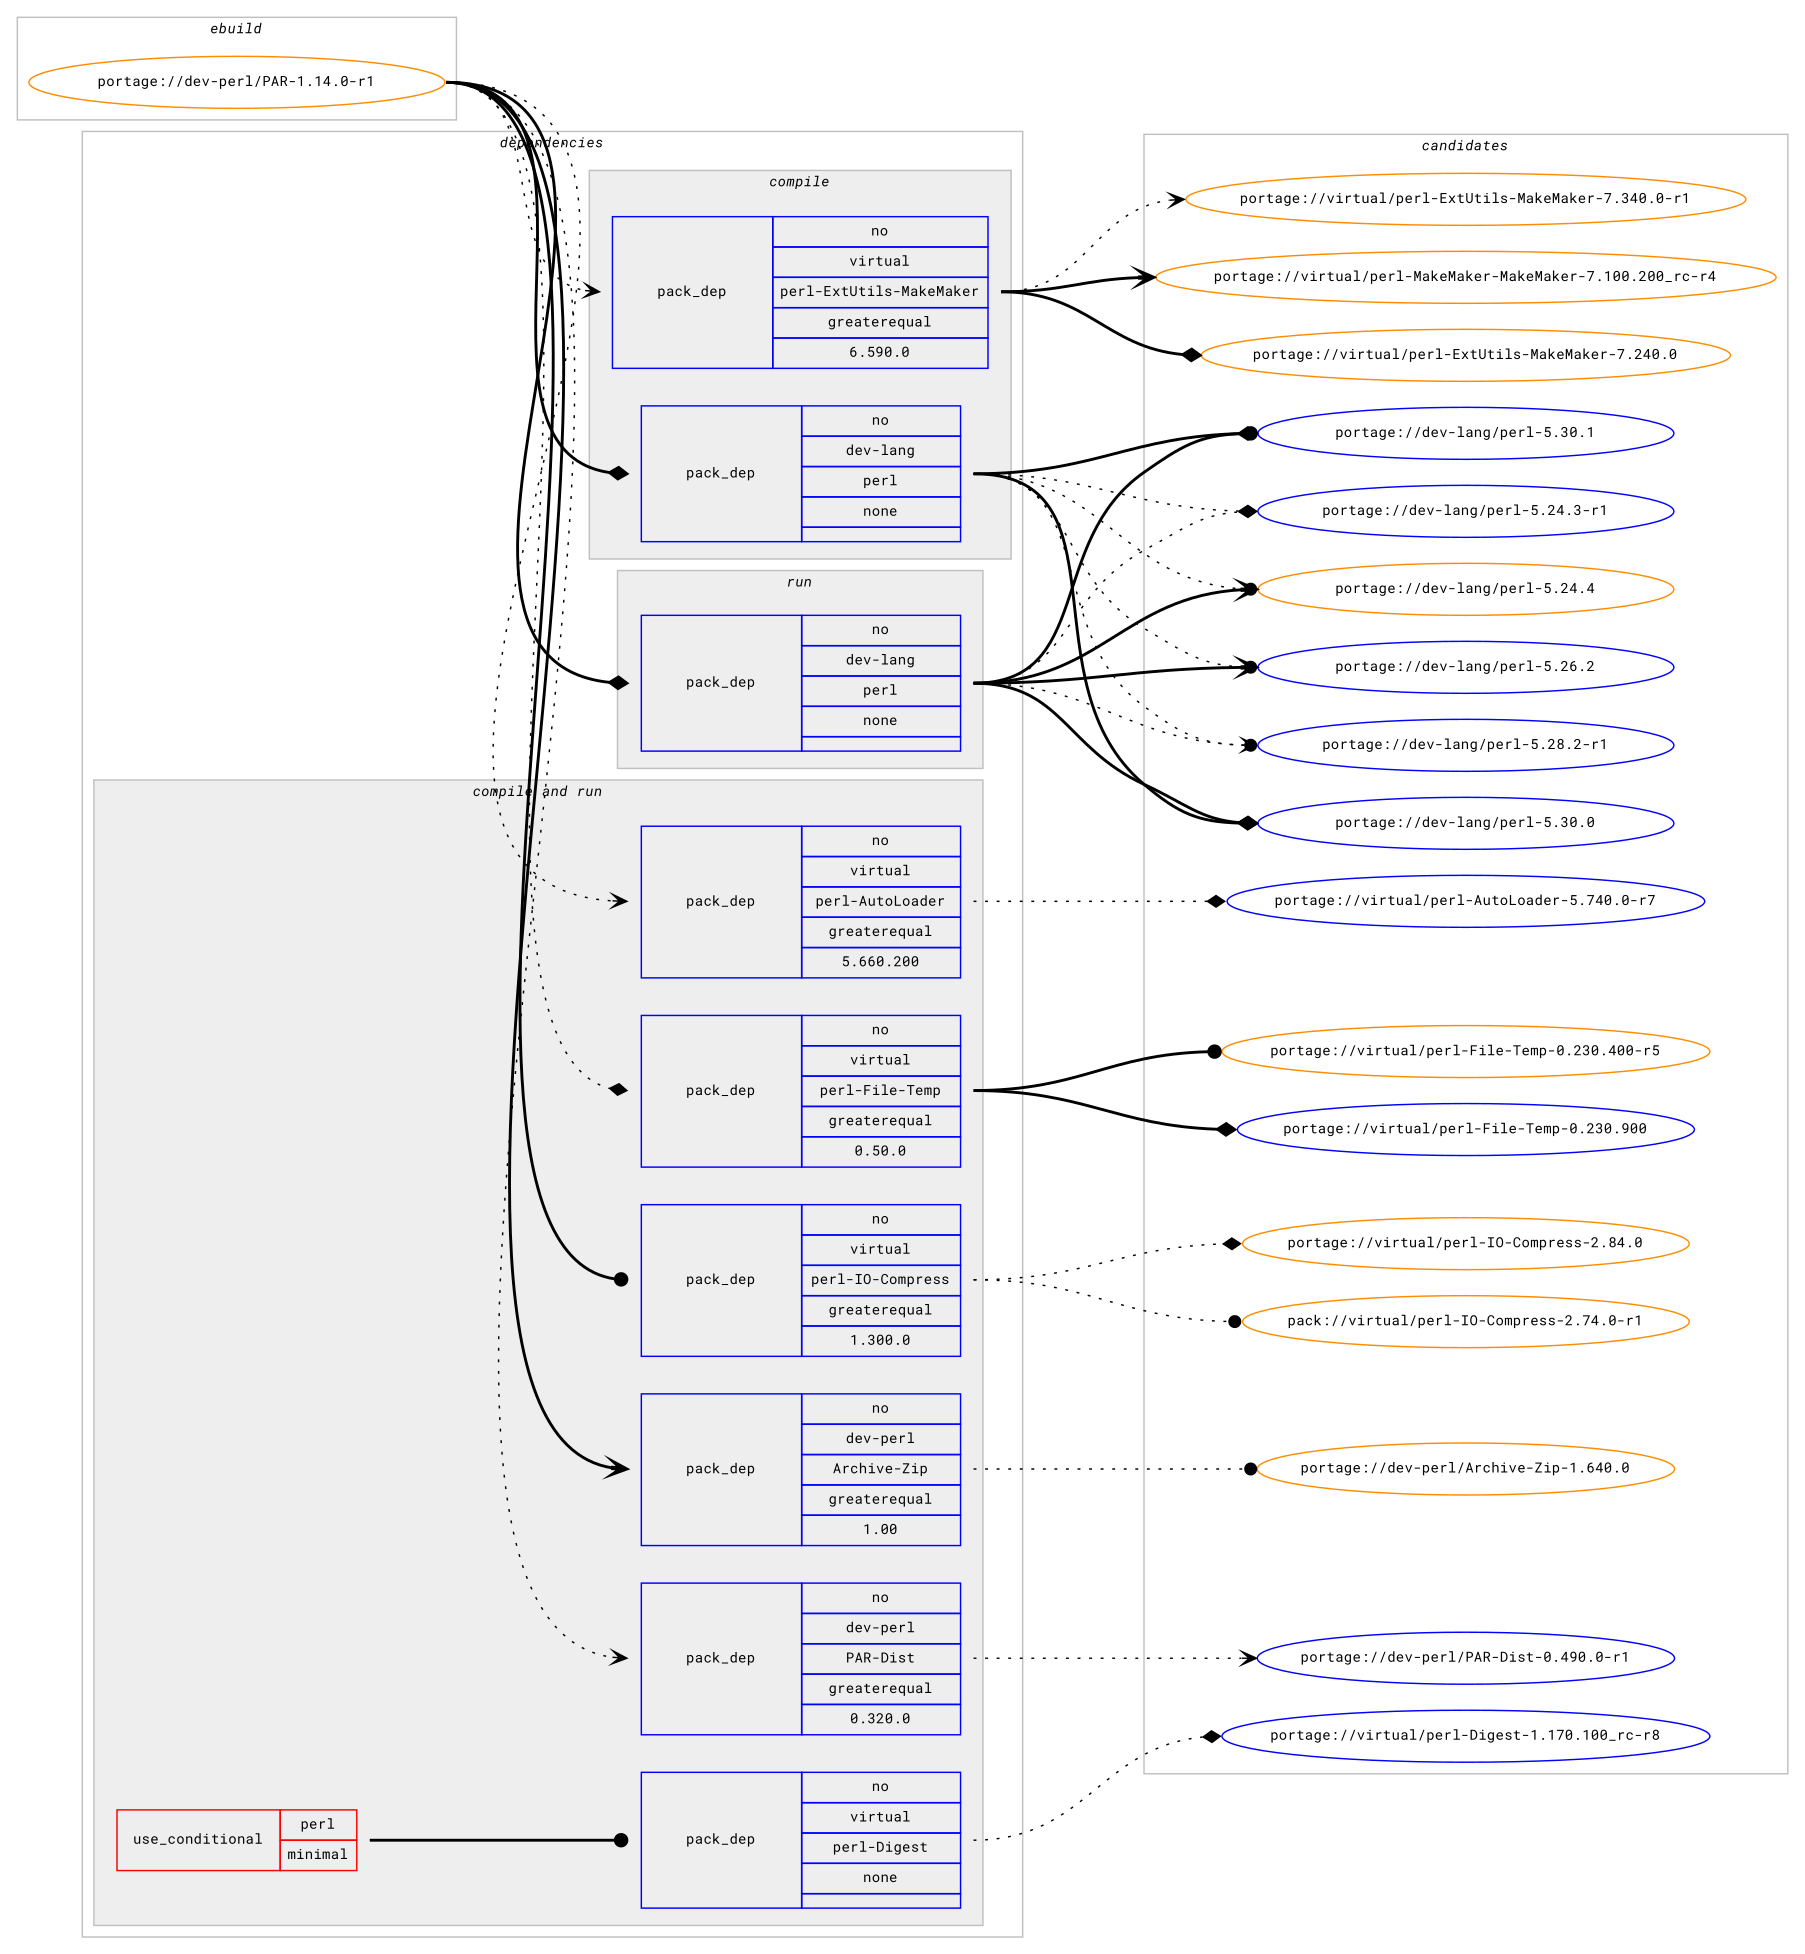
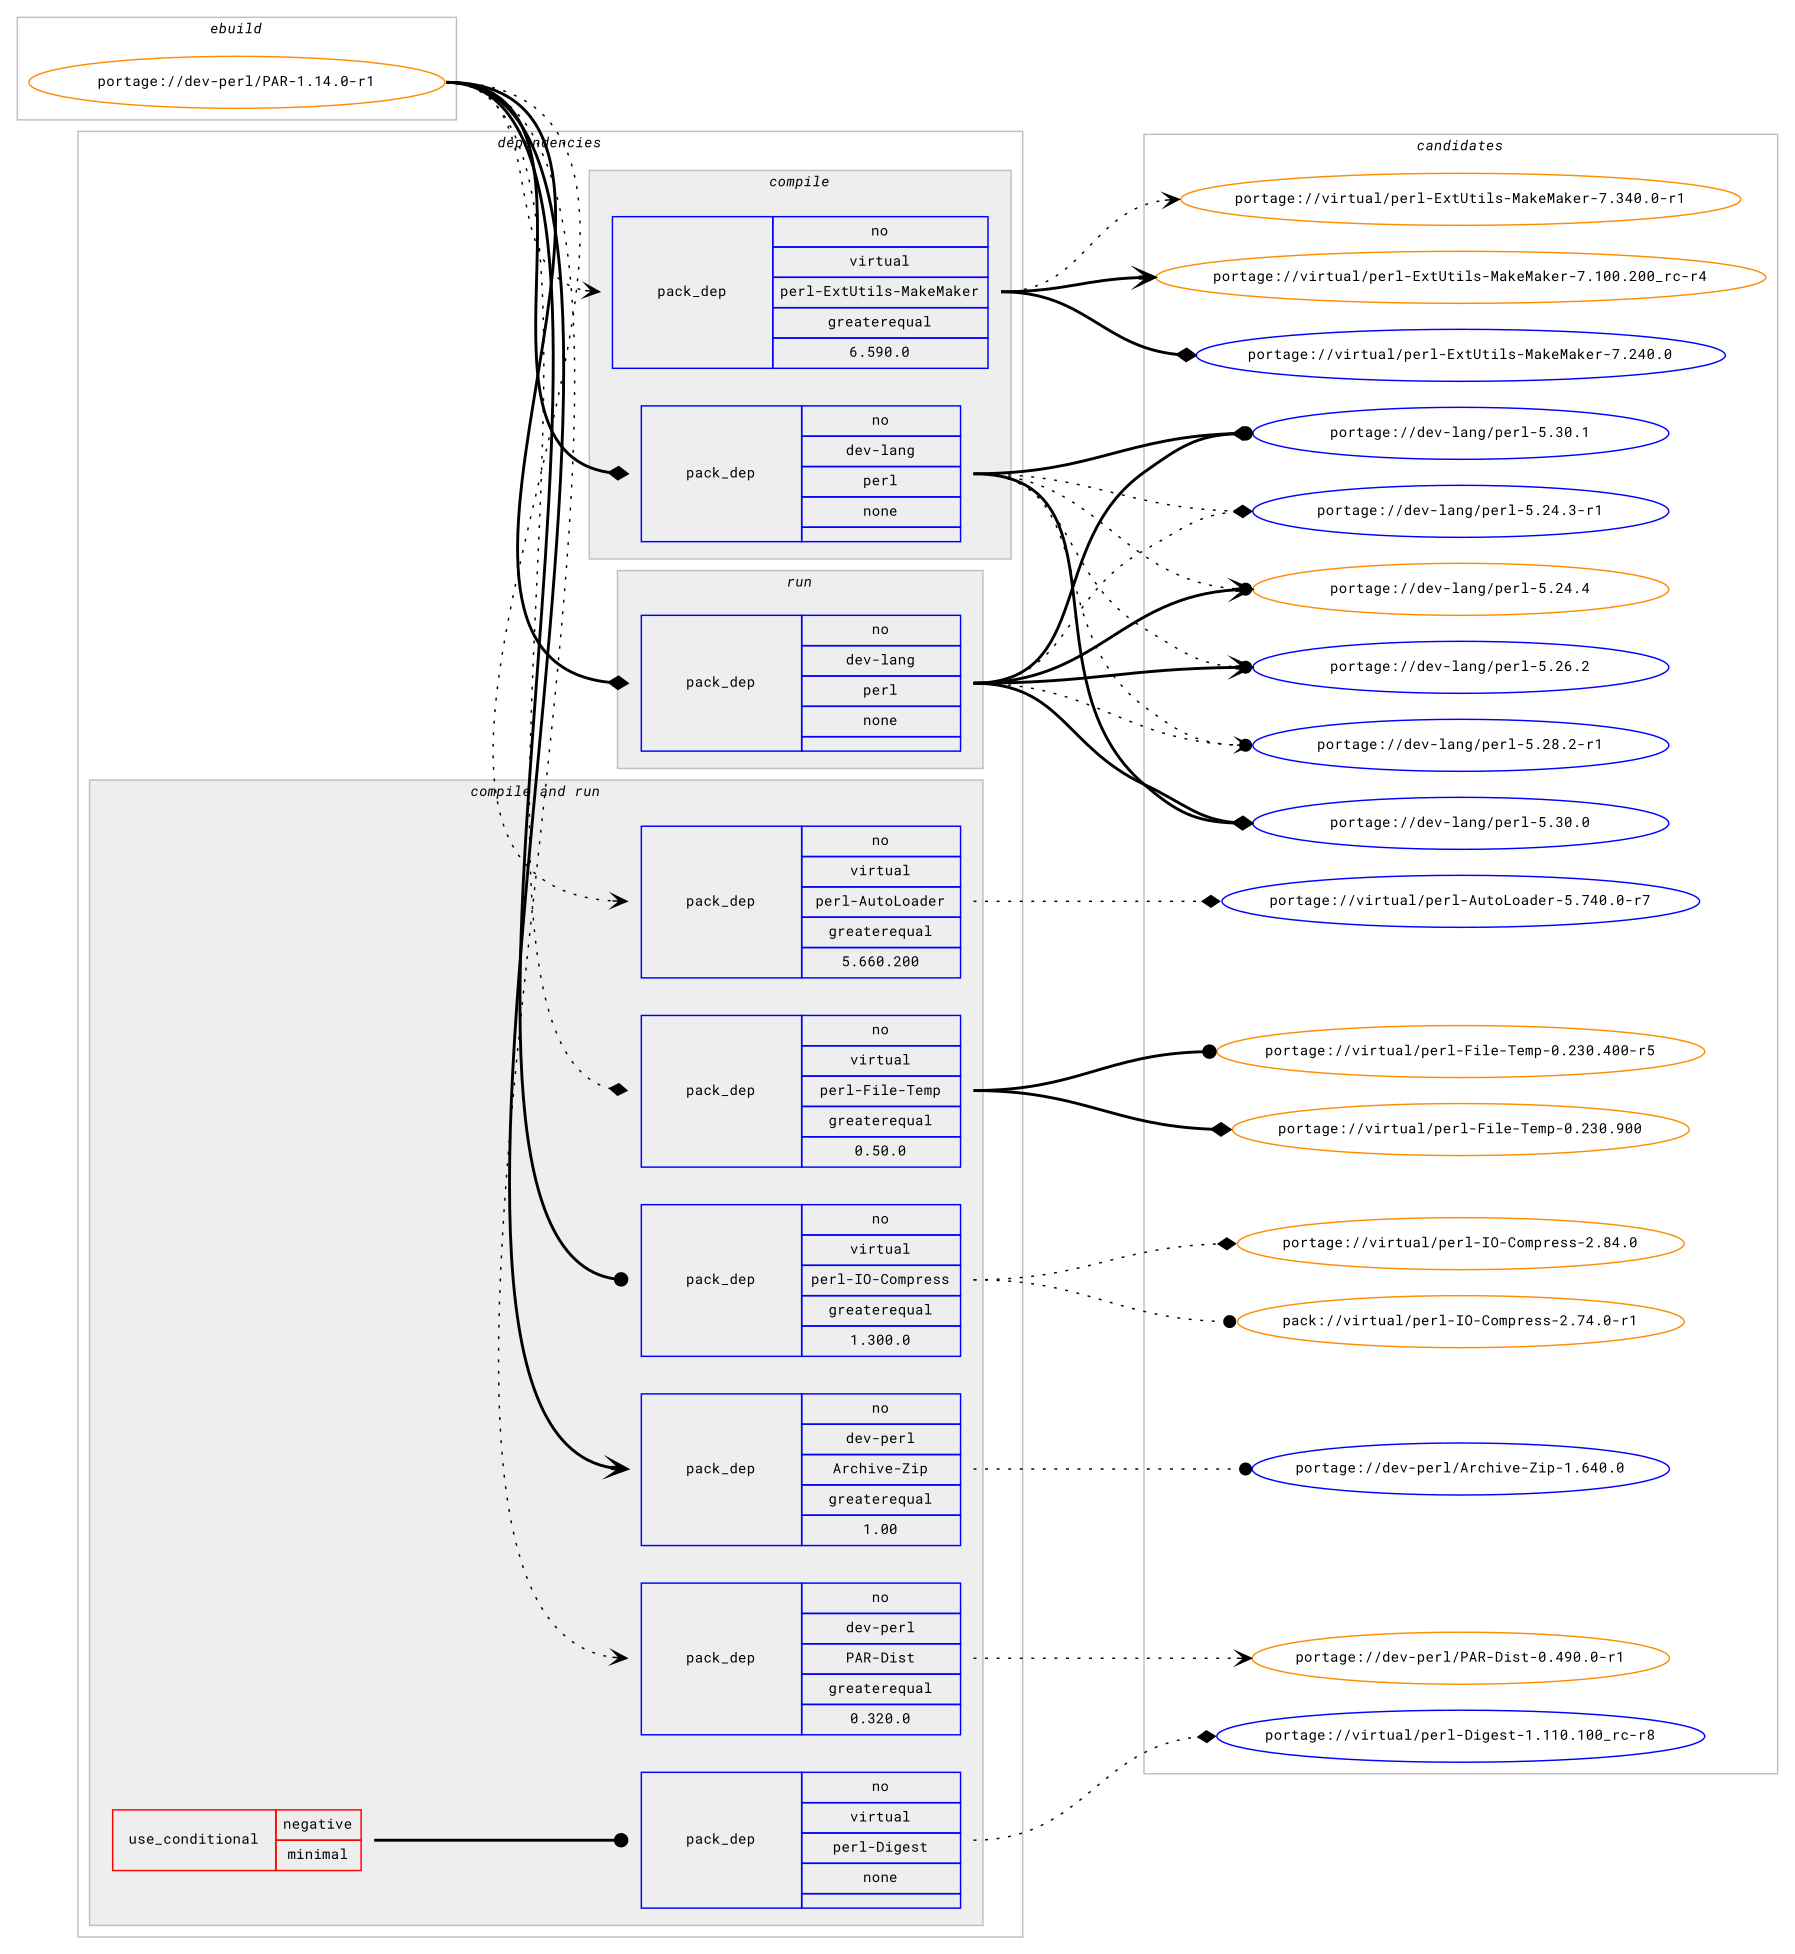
(1466, 277) -> (1461, 277)
(1466, 355) -> (1461, 355)
(1466, 1130) -> (1461, 1130)
(1466, 1469) -> (1461, 1469)
(1466, 1658) -> (1461, 1658)
(1466, 1736) -> (1461, 1736)
(318, 1824) -> (318, 1824)
